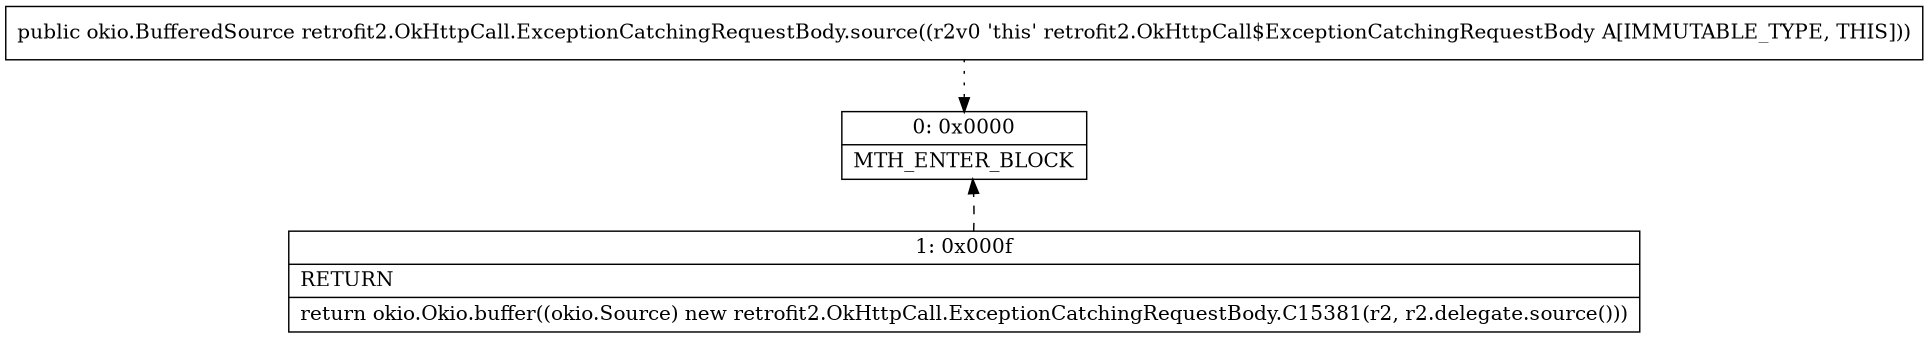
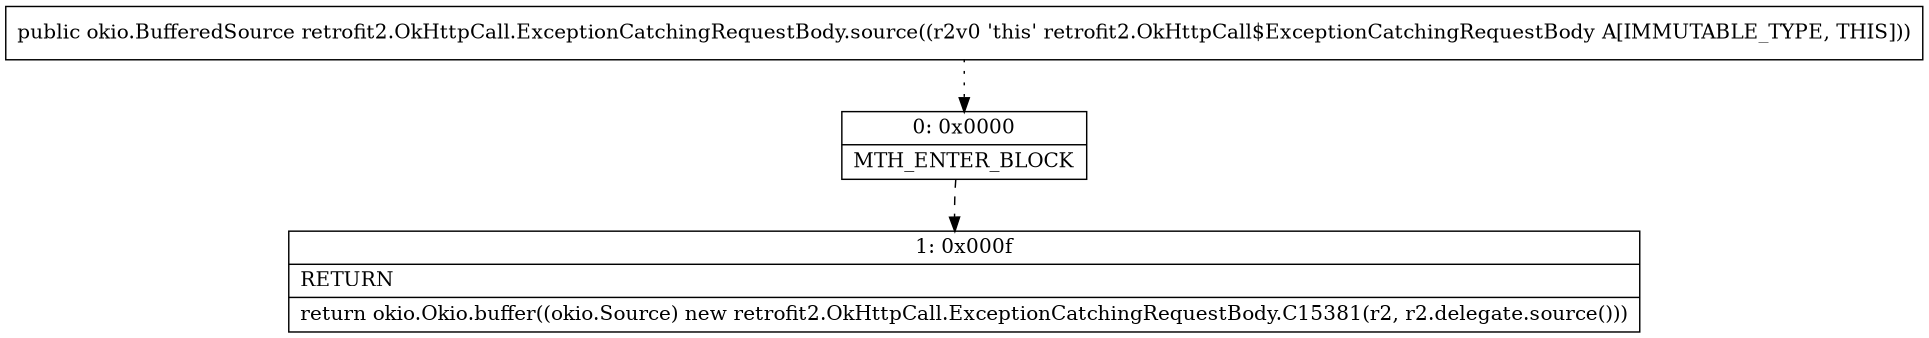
(974, 213) -> (955, 198)
